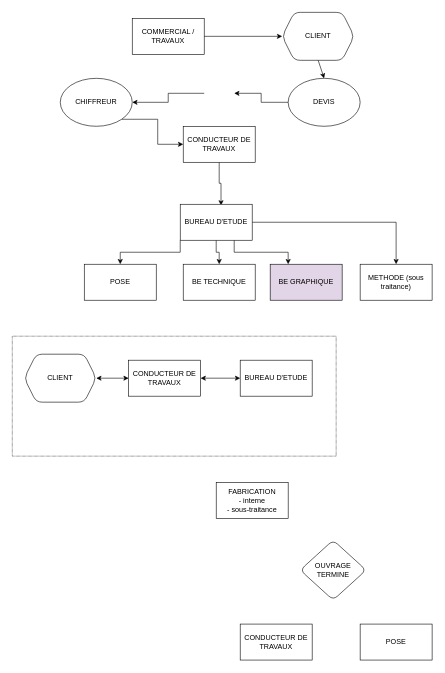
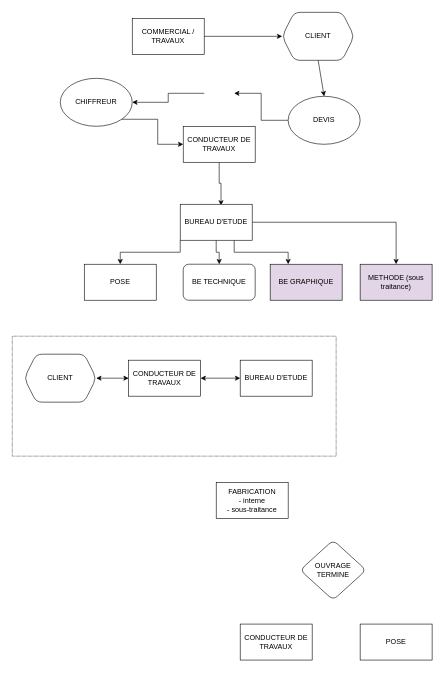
(324, 102) -> (324, 120)
(219, 282) -> (219, 282)
(396, 282) -> (396, 282)
